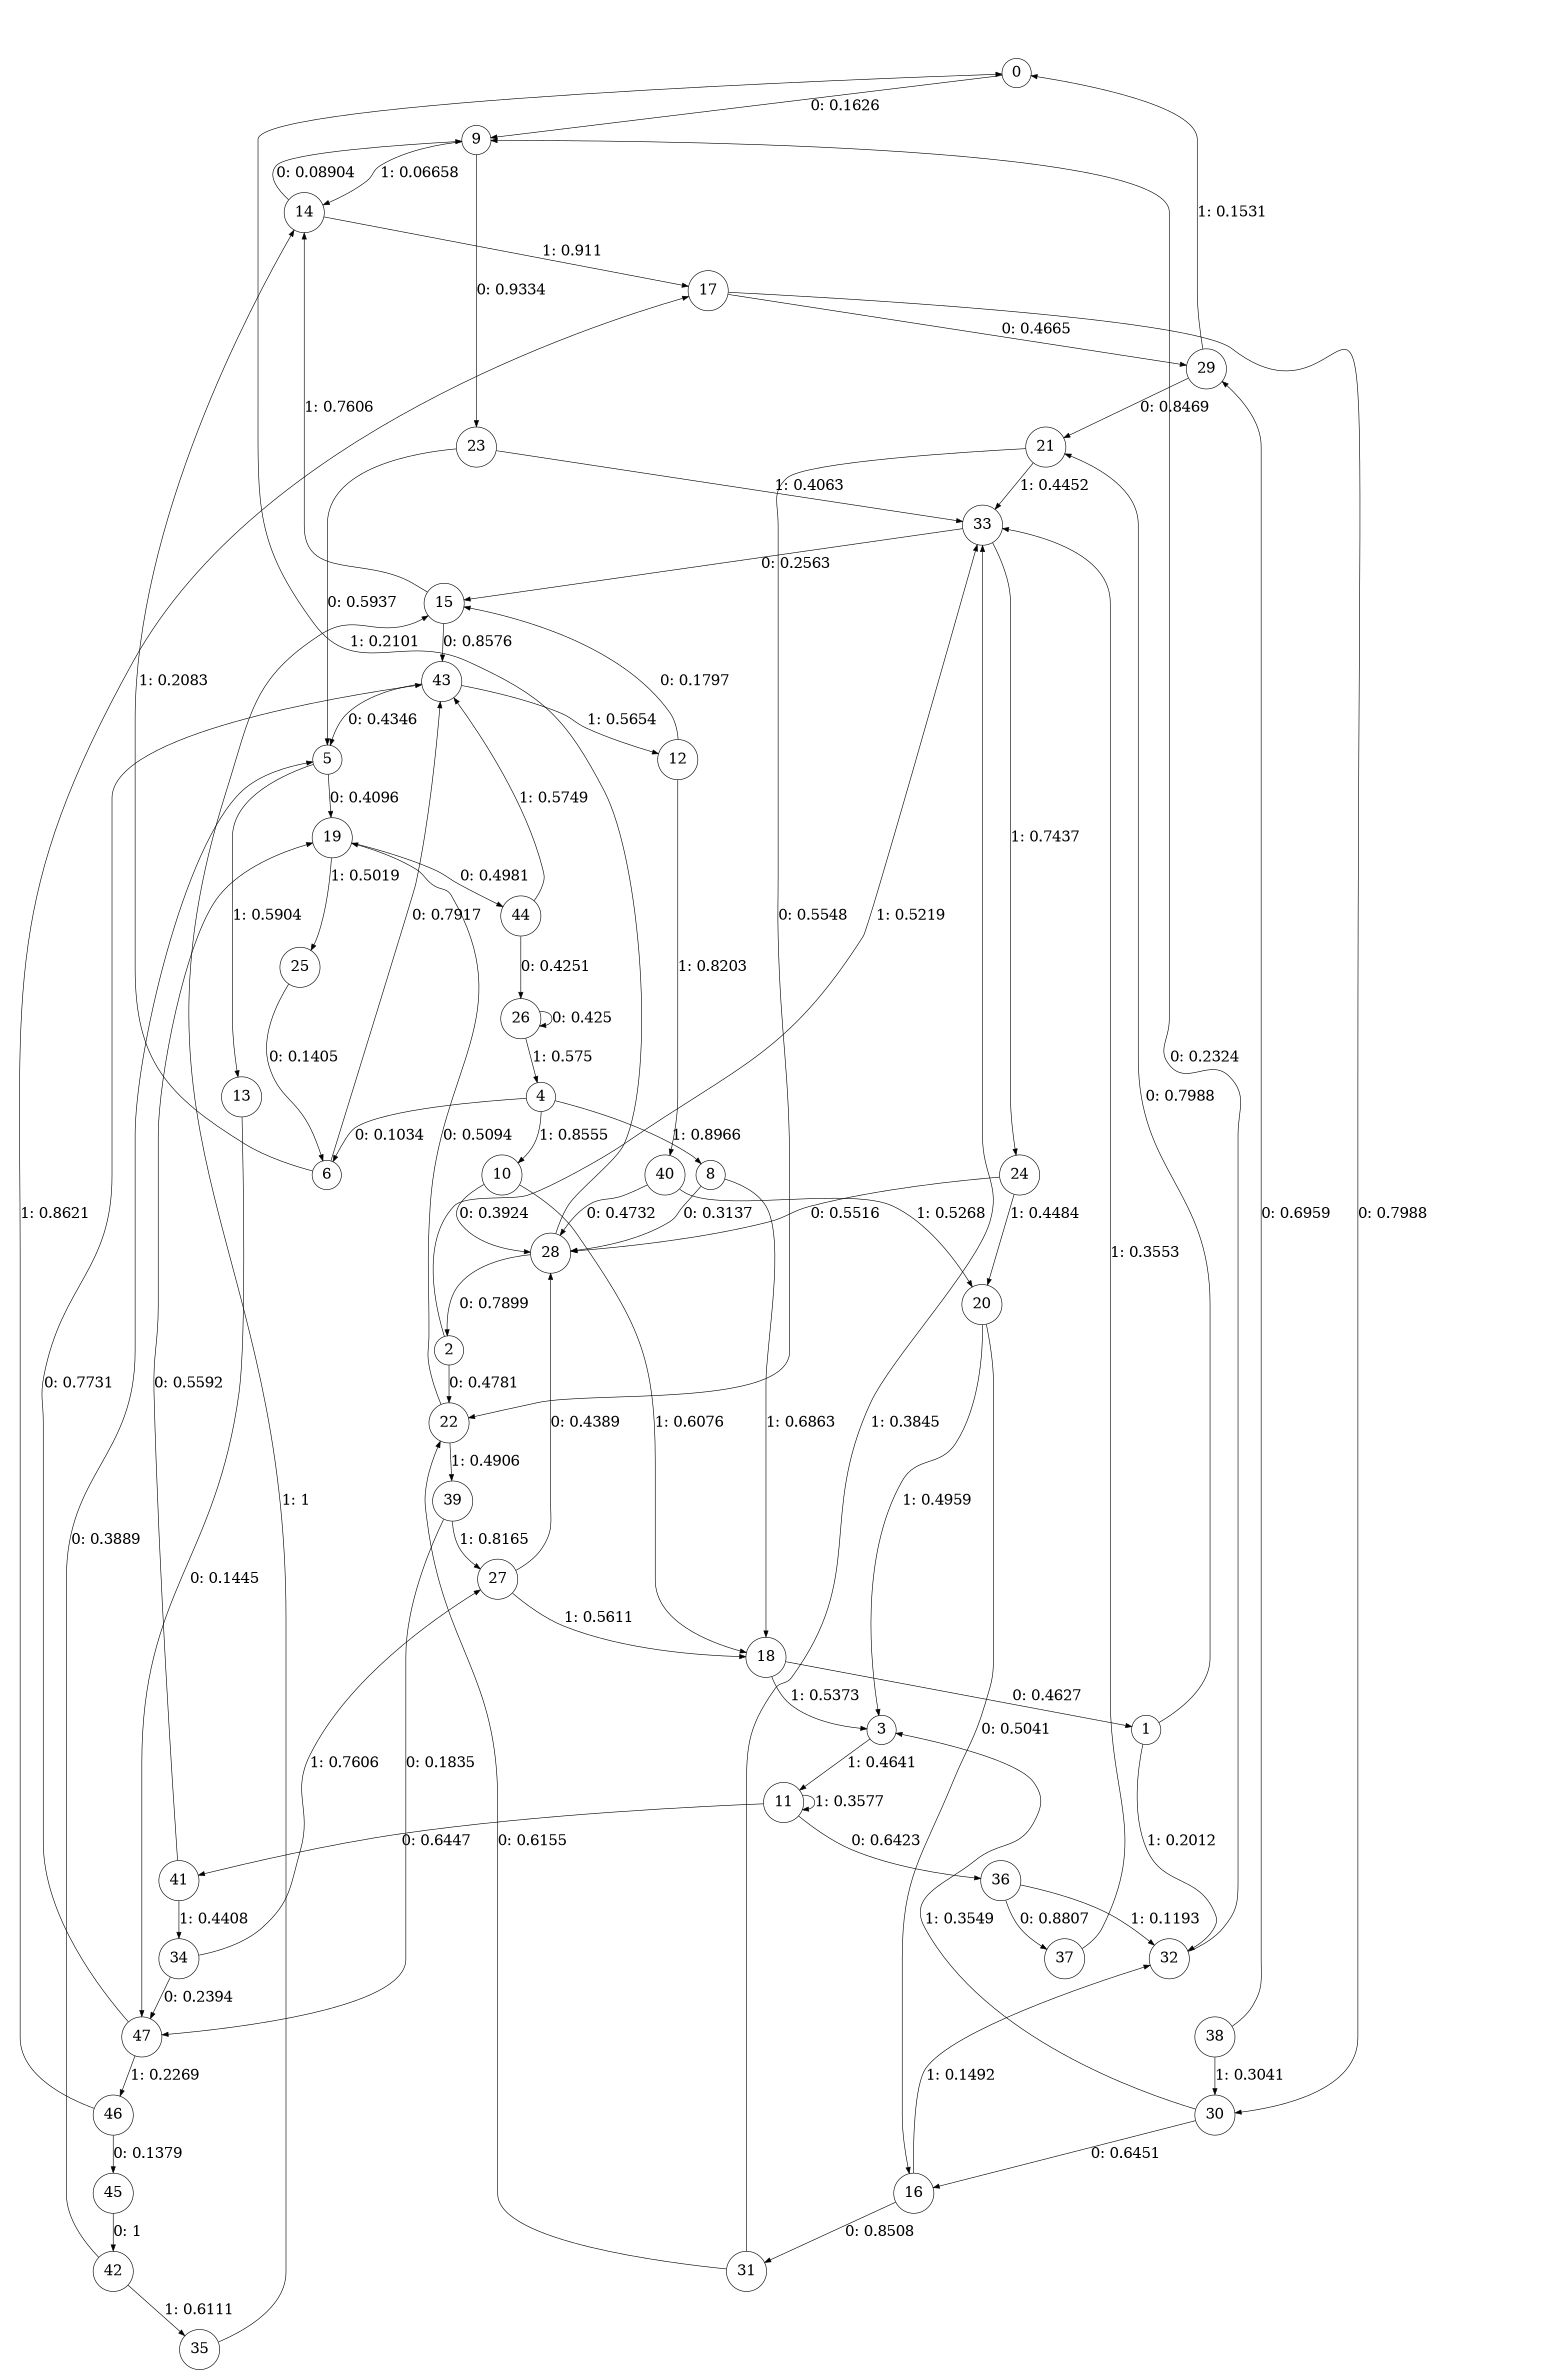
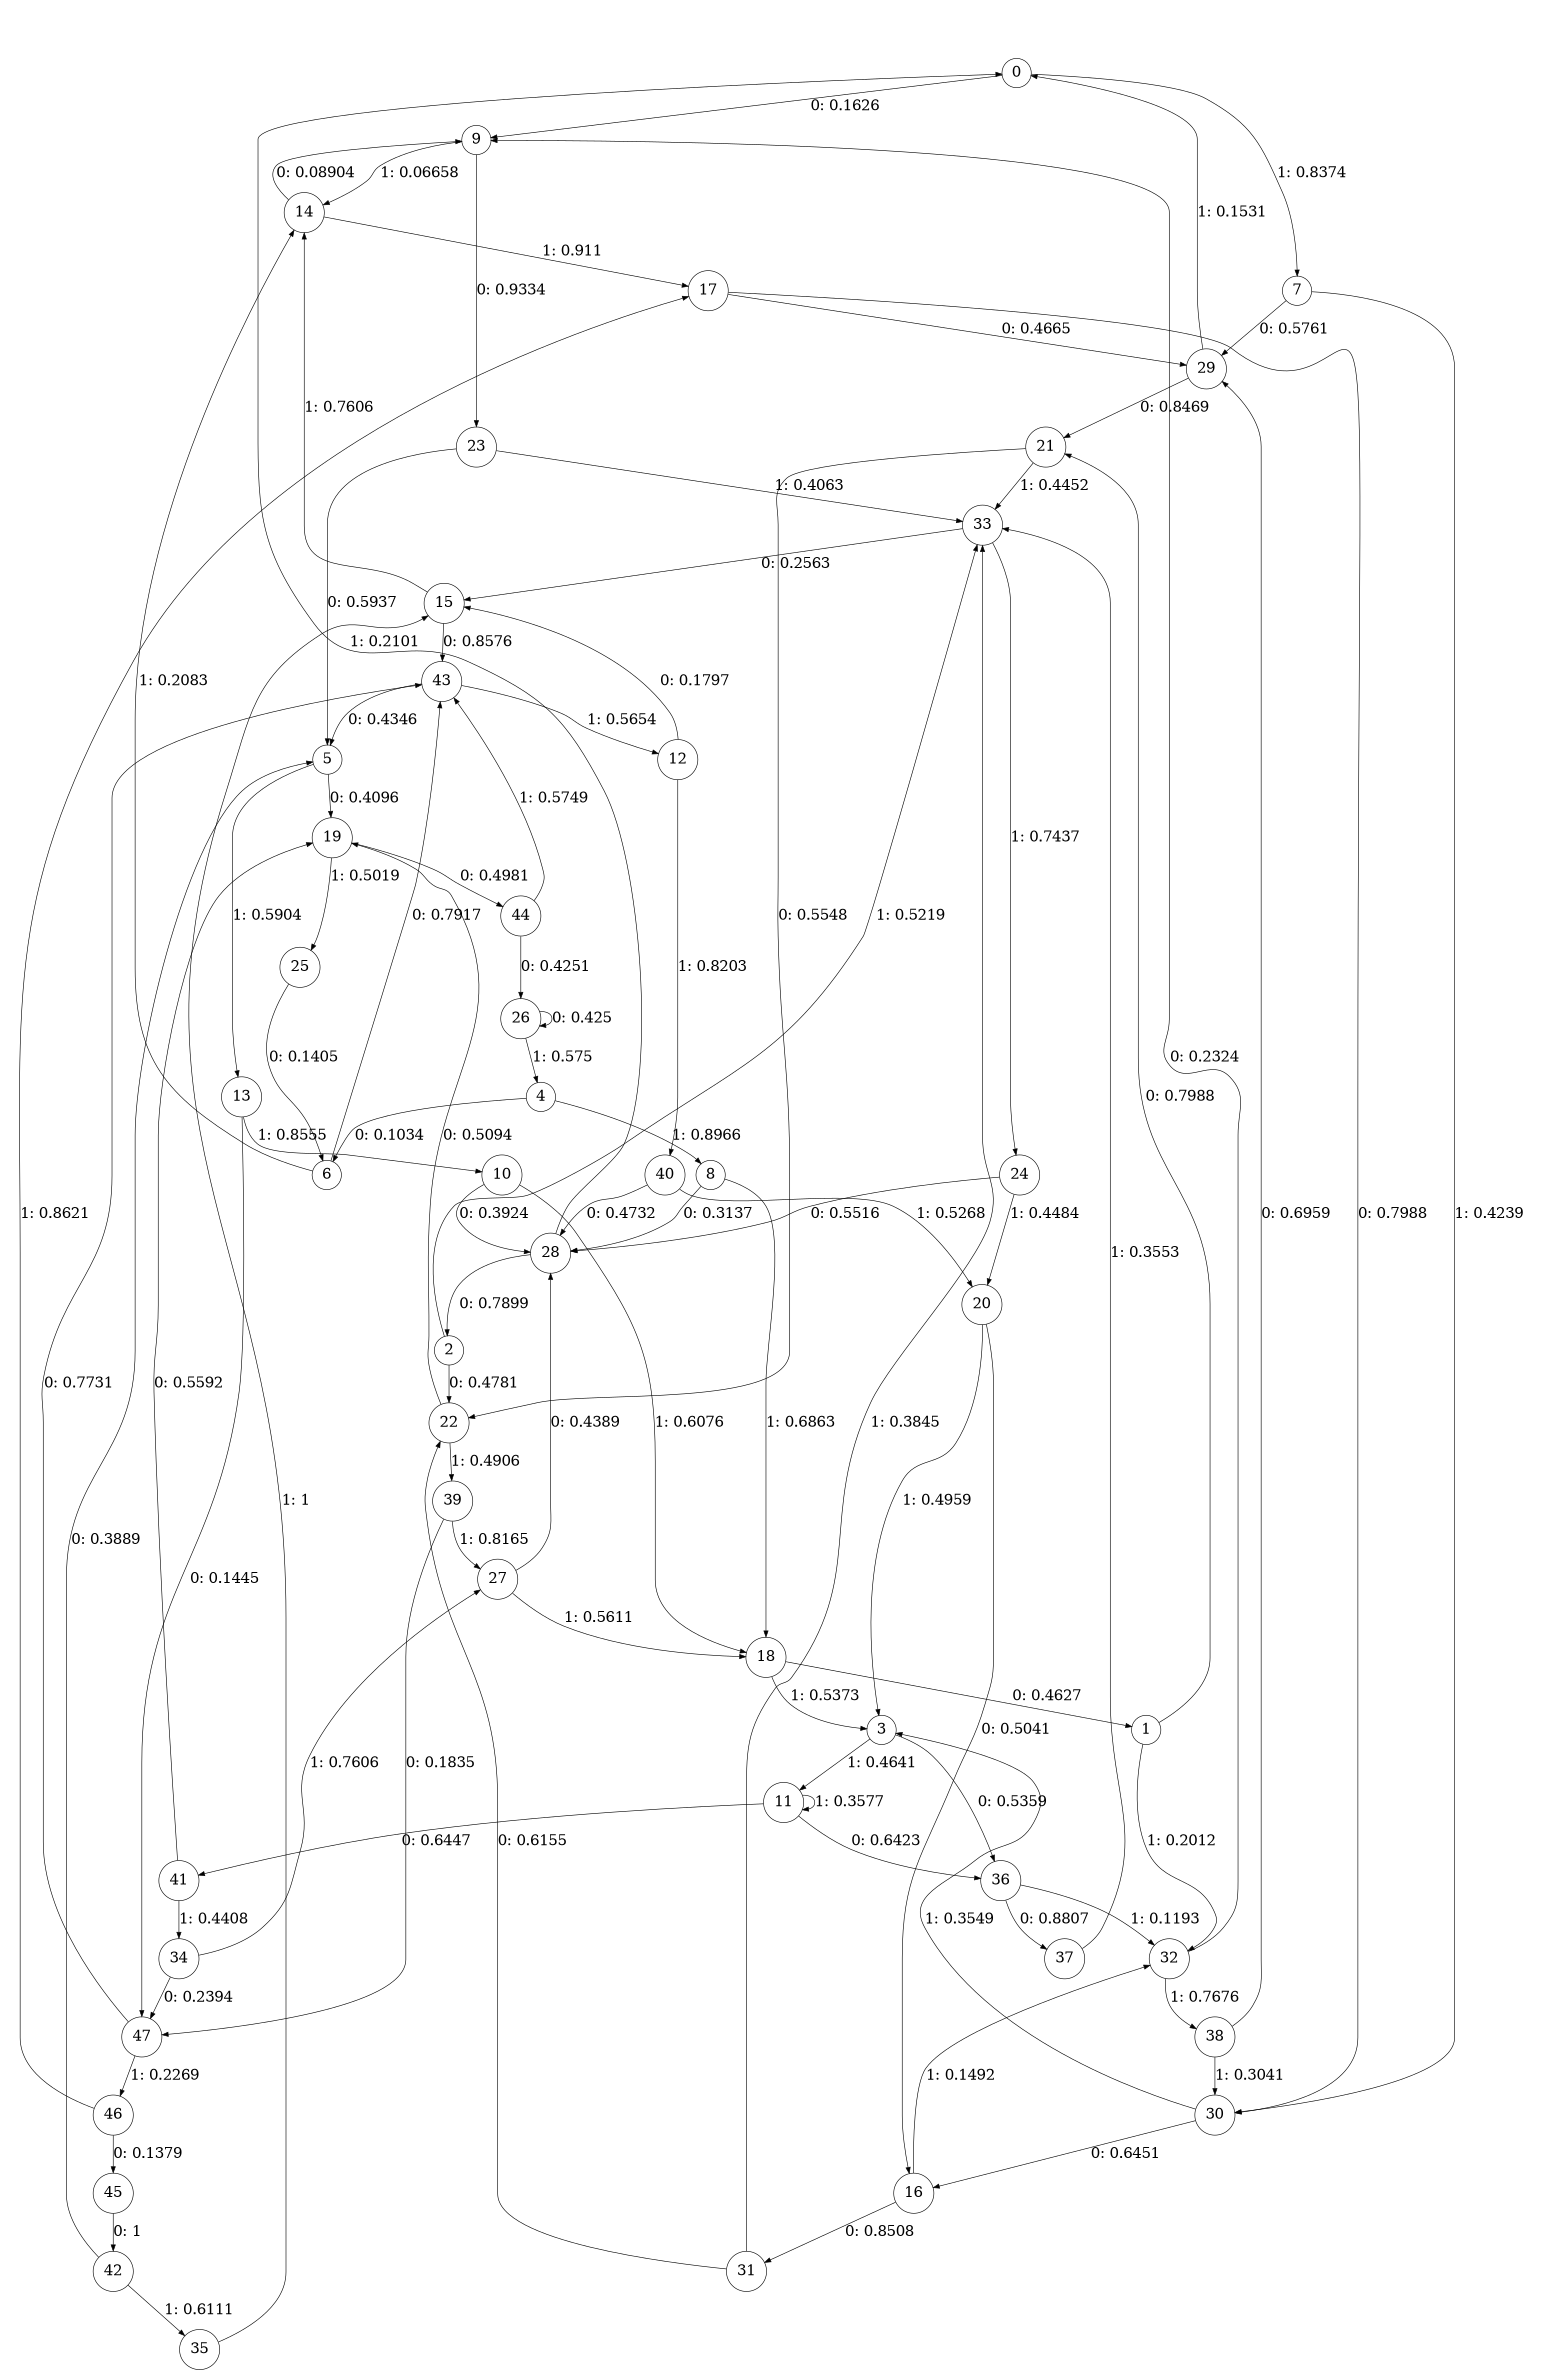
none -> (1297, 291)
(537, 1137) -> (351, 1155)
none -> (956, 1785)
none -> (1170, 2006)
